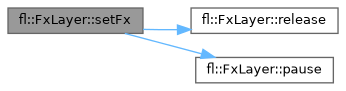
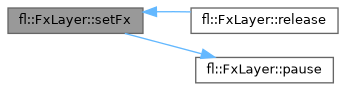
(160, 30) -> (174, 12)
